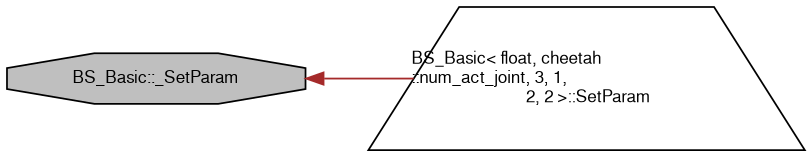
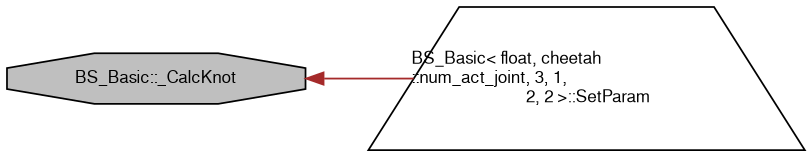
(156, 79) -> (156, 79)
